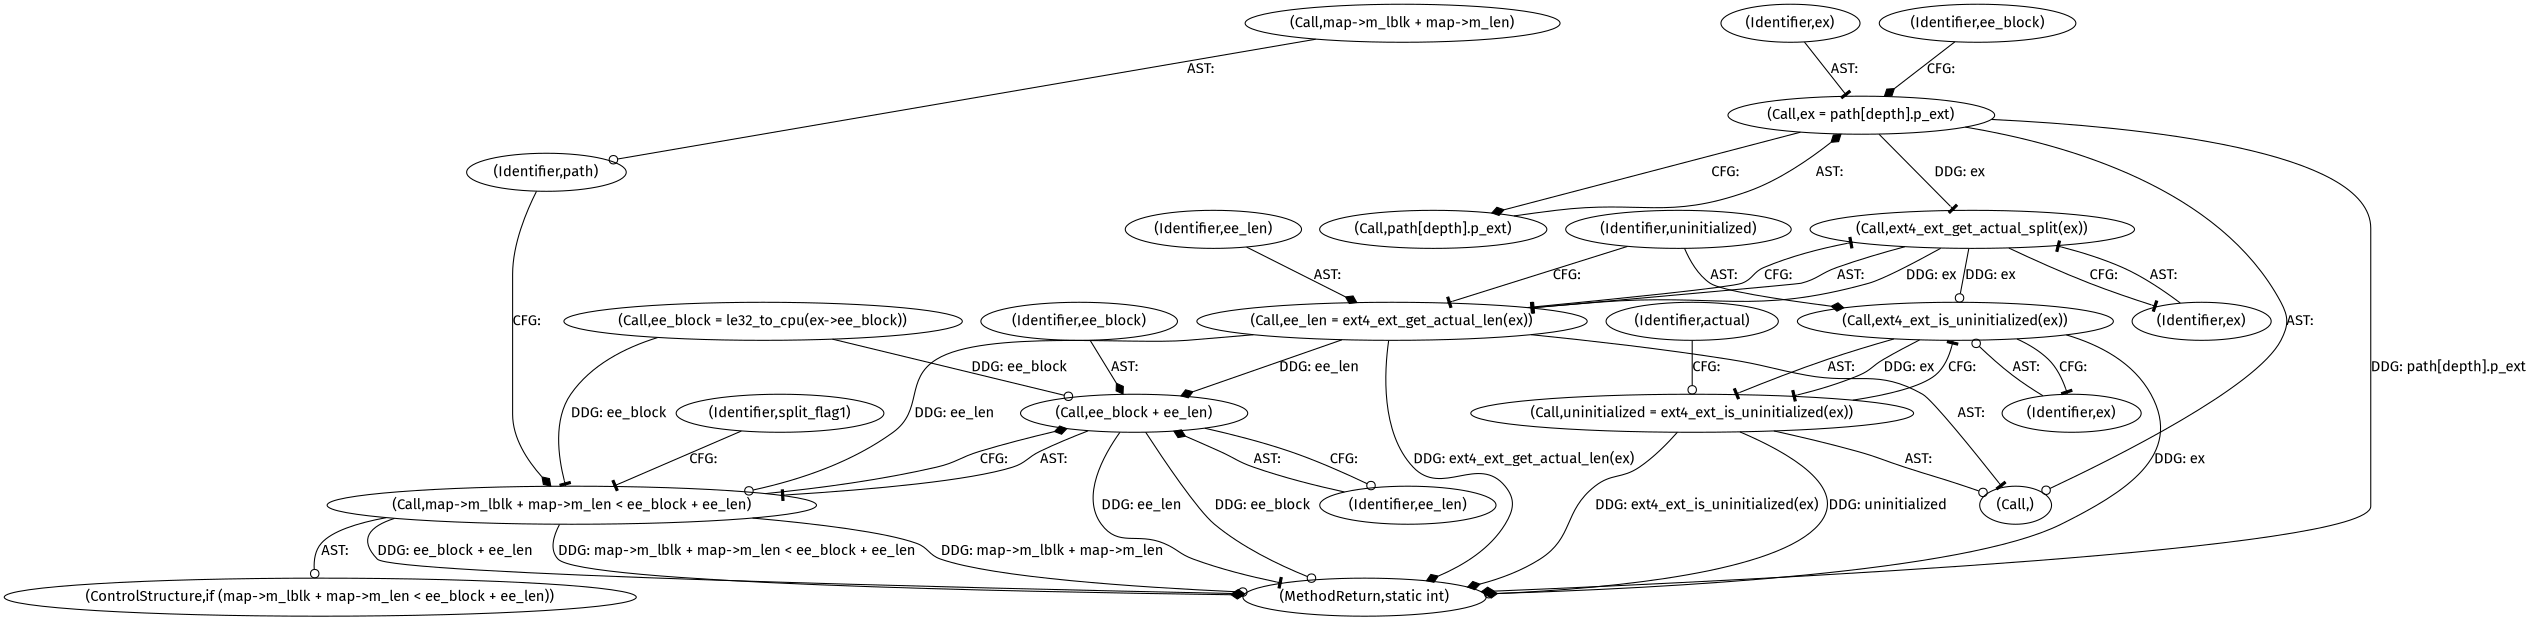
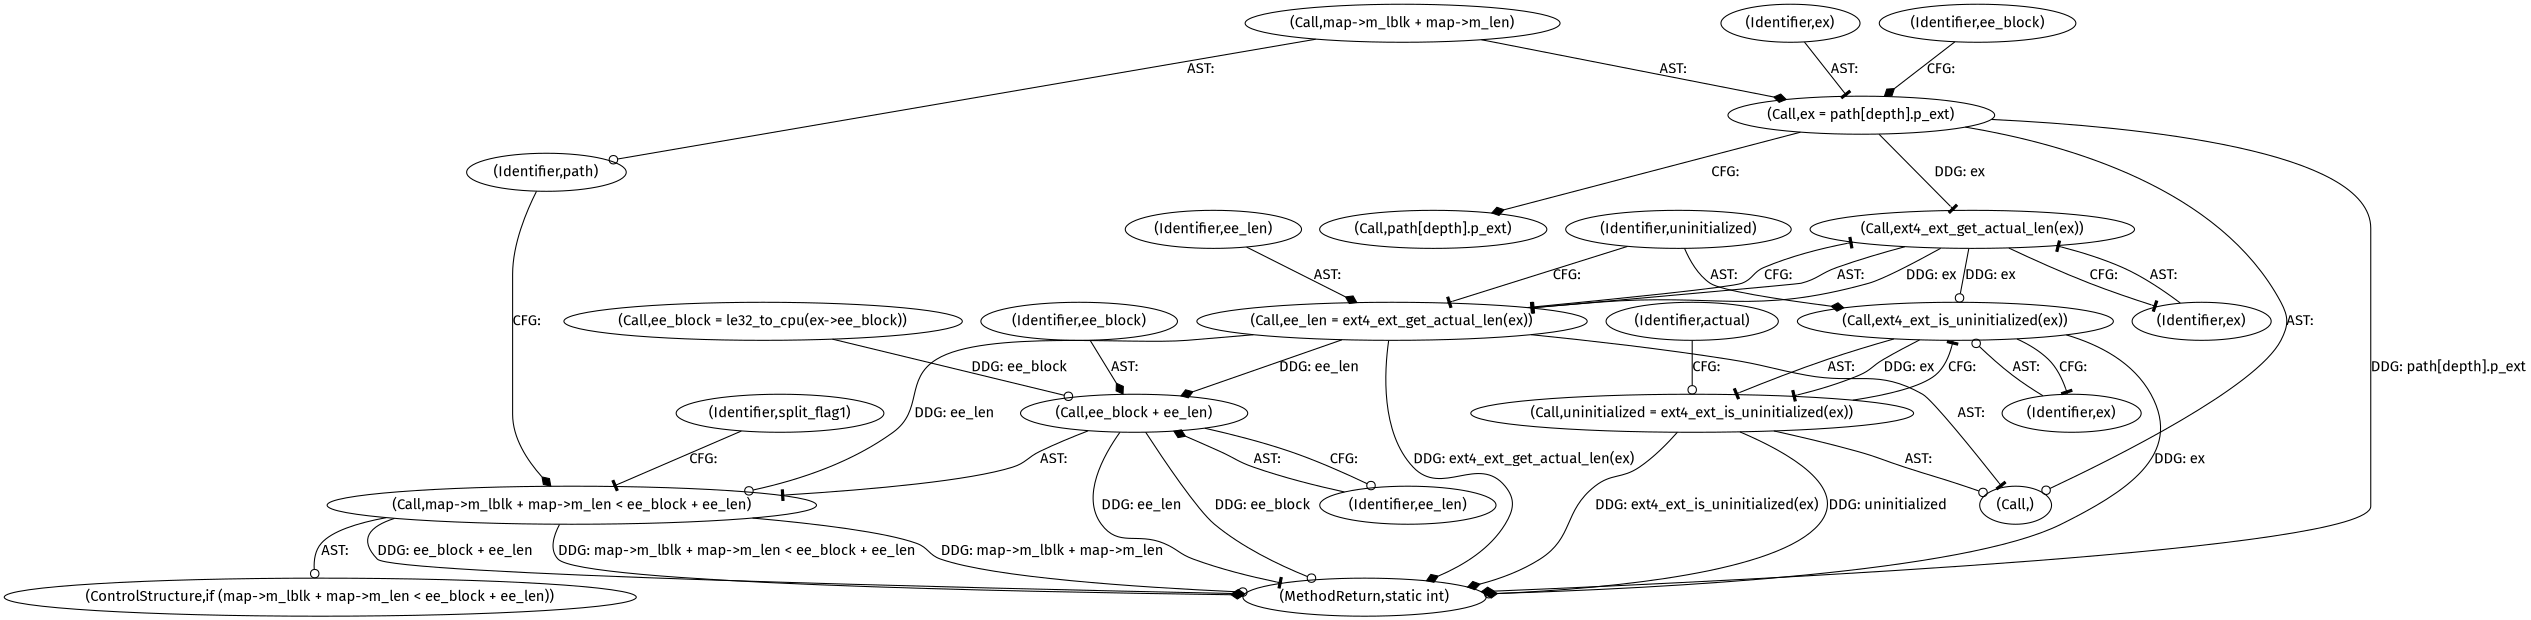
(1680, 207) -> (1627, 68)
(1972, 229) -> (1972, 229)
(576, 388) -> none
(912, 472) -> none
